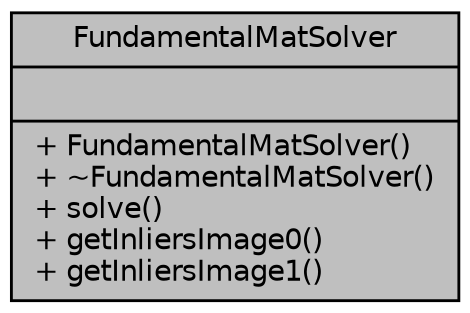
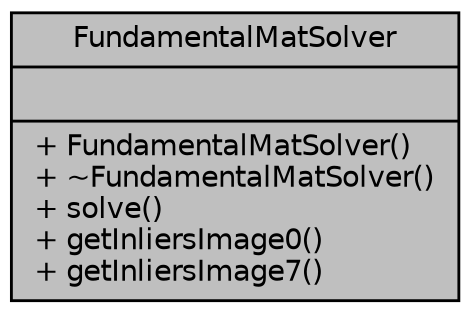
(180, 272) -> (180, 272)
